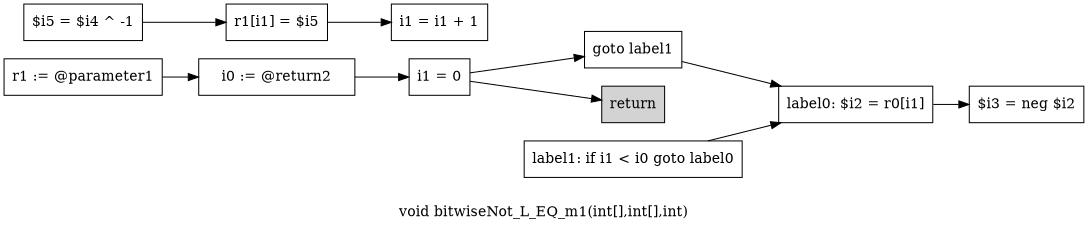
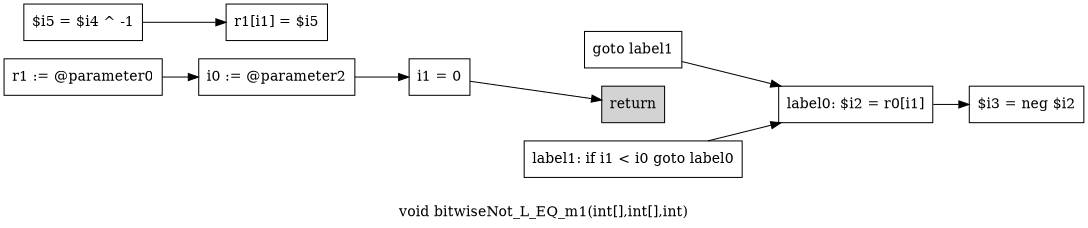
(440, 22) -> none
(522, 65) -> none
(83, 77) -> (83, 77)
(277, 77) -> (277, 77)
